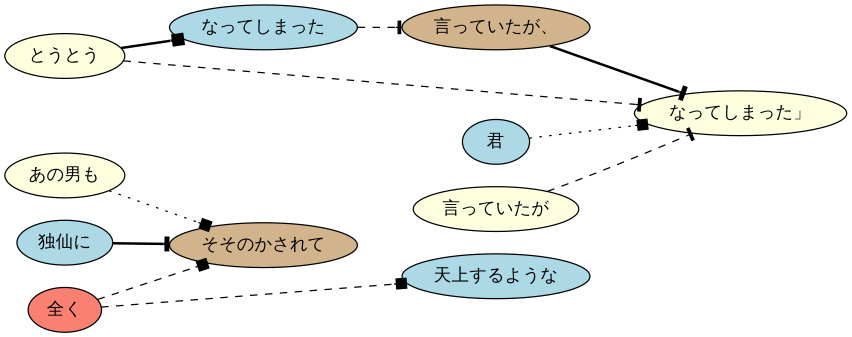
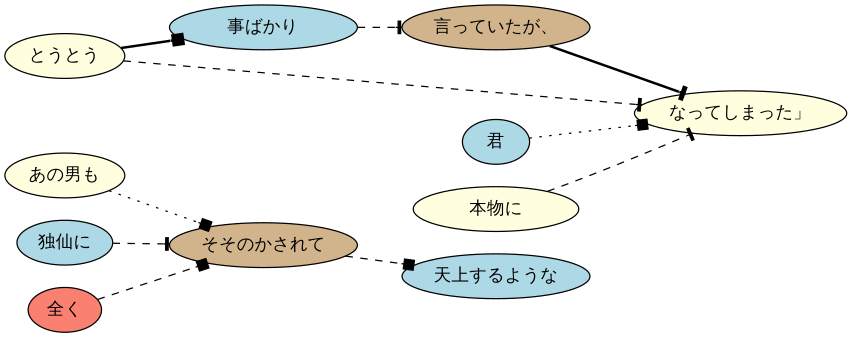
(263, 27) -> (263, 27)
(496, 209) -> (496, 209)
(138, 244) -> (138, 244)
(248, 296) -> (373, 260)
